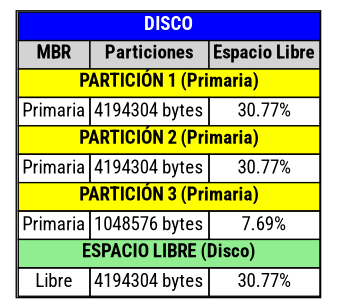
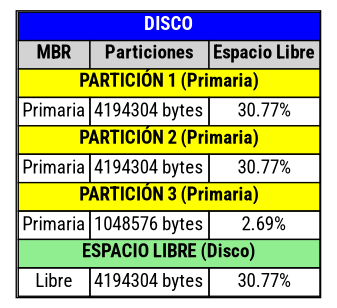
(264, 225) -> (264, 225)
